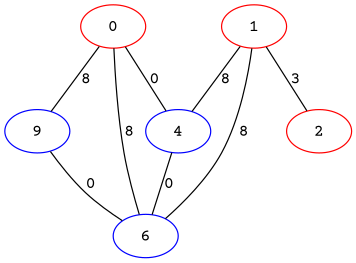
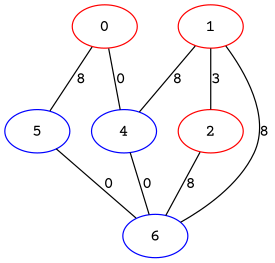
(37, 131) -> (37, 131)
(121, 132) -> (183, 184)
